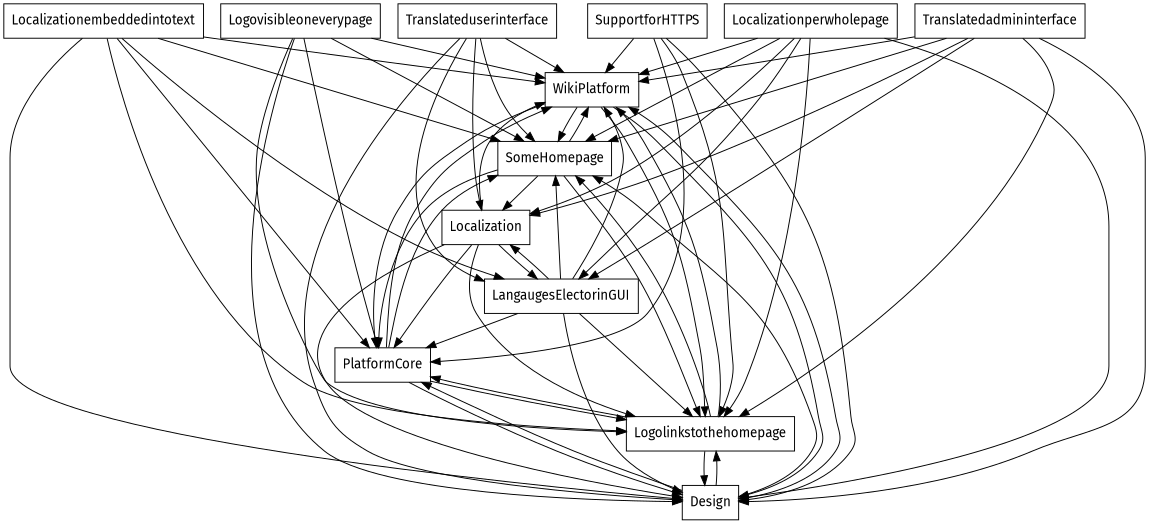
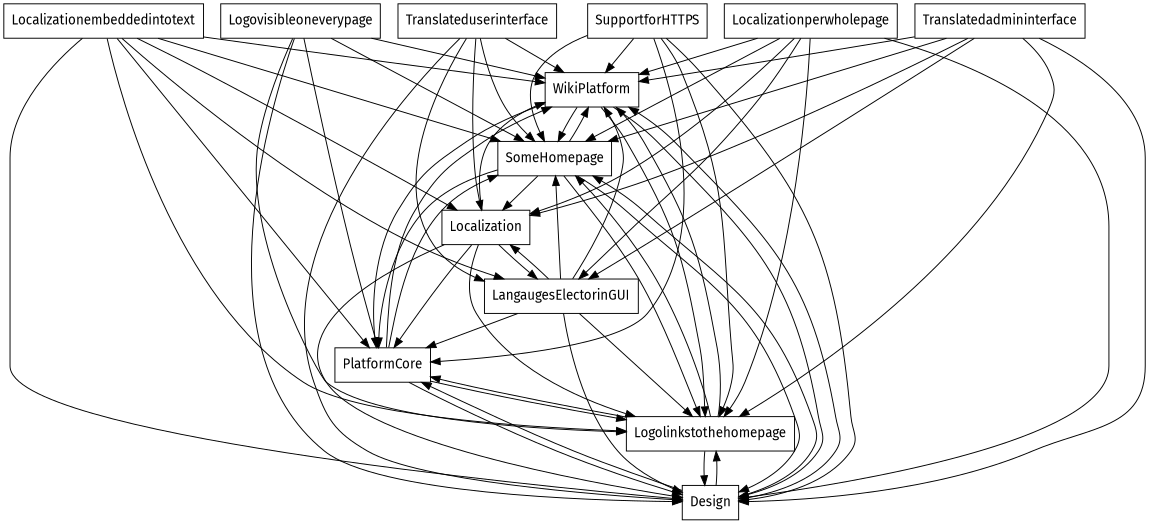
none -> (539, 69)
none -> (294, 120)
none -> (740, 314)
